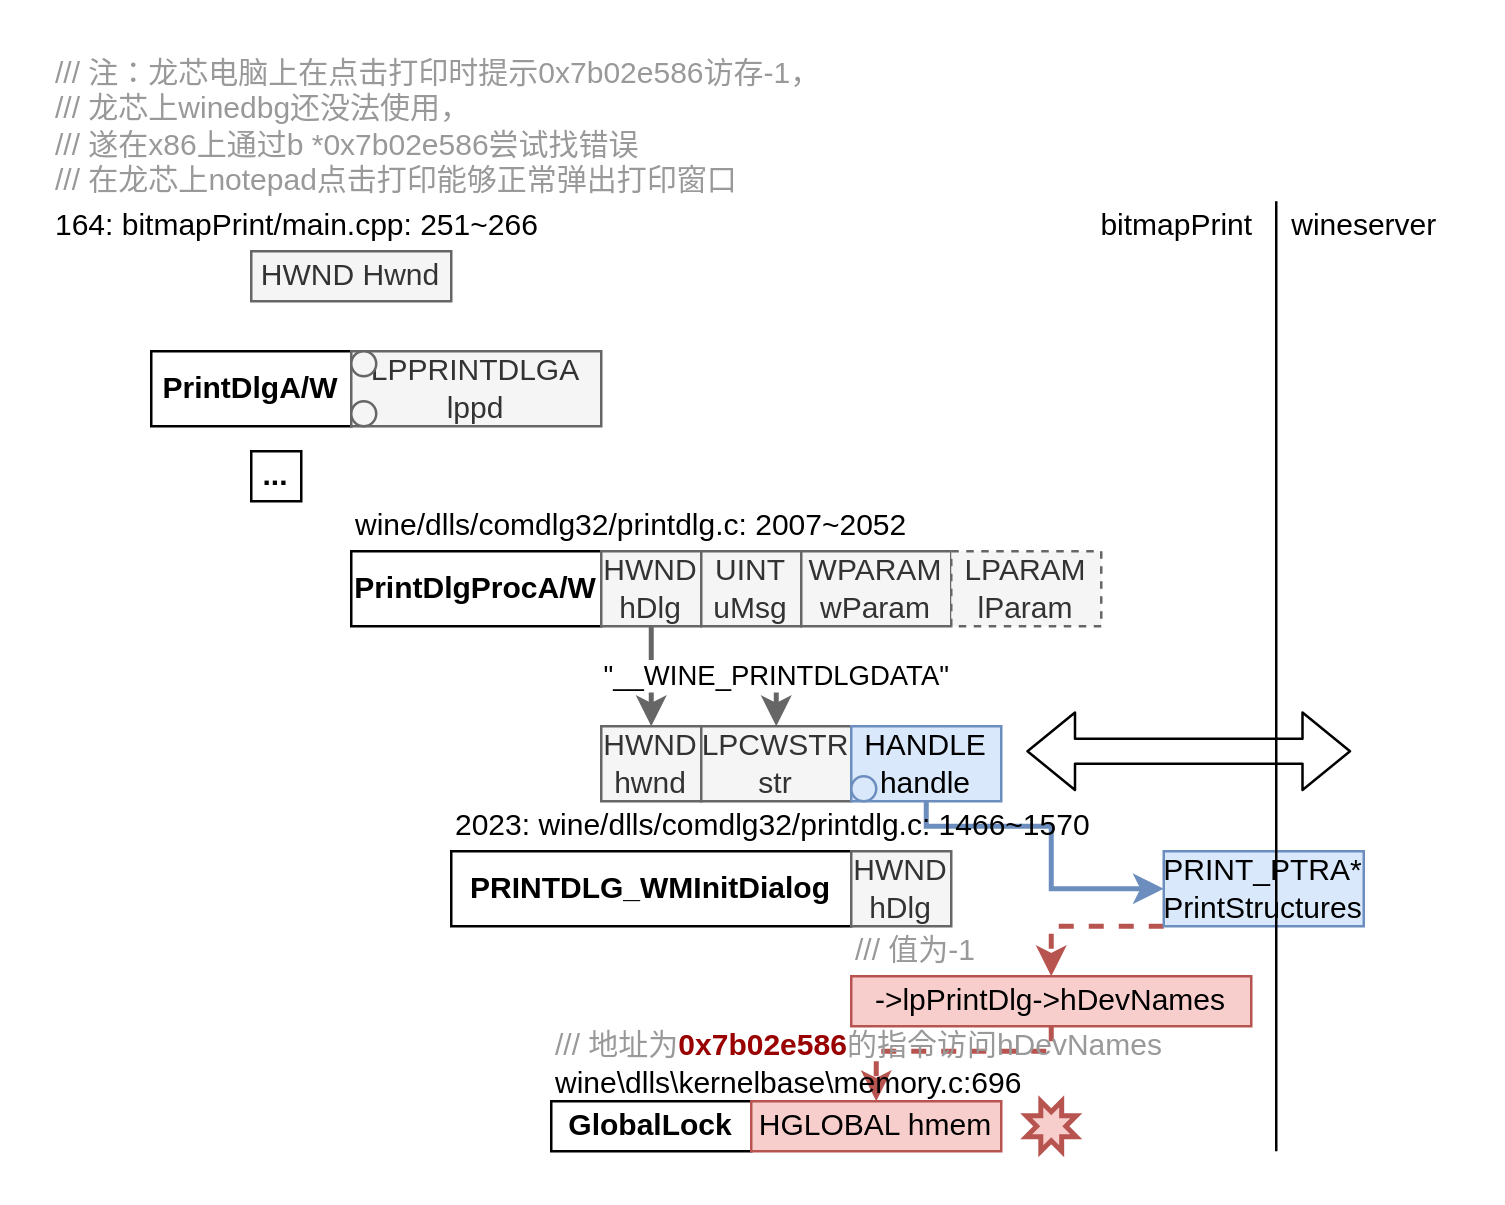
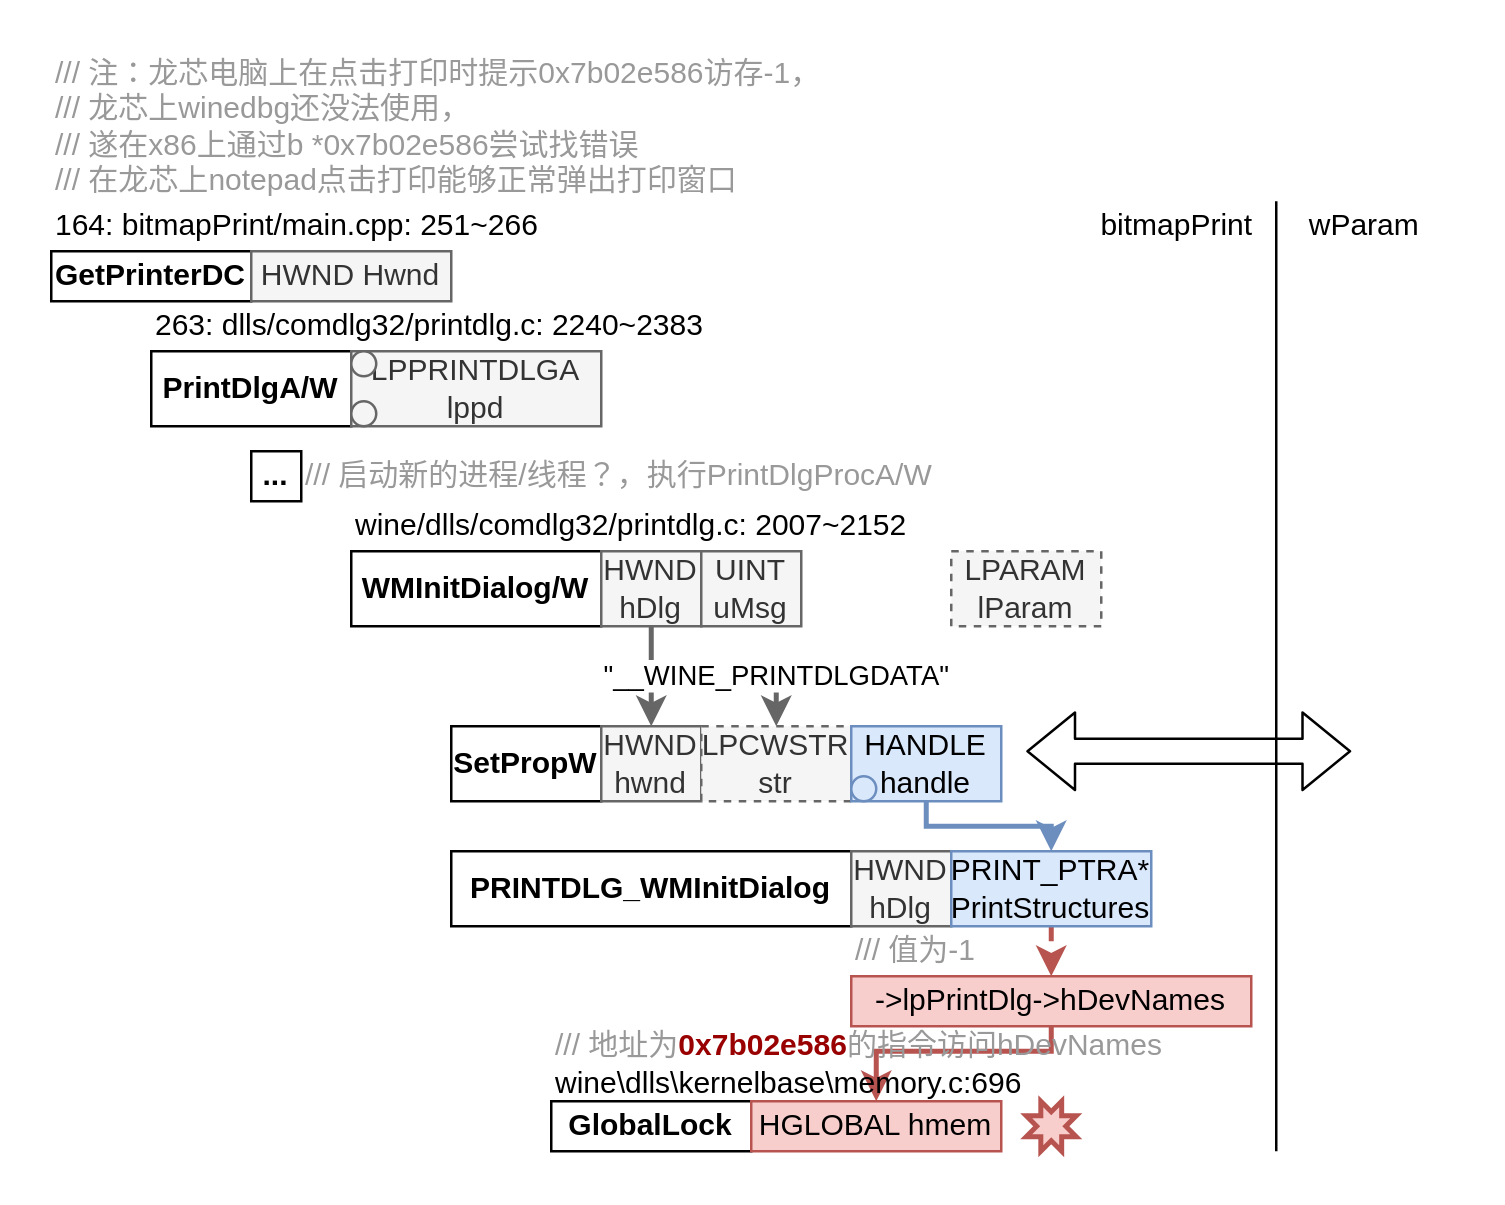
(1365, 226) -> (1365, 226)
none -> (151, 276)
none -> (439, 326)
none -> (639, 476)
(657, 526) -> (657, 526)
(476, 589) -> (476, 589)
(876, 589) -> none
none -> (526, 764)
(776, 764) -> (776, 764)
(789, 826) -> none
(1264, 889) -> (1051, 889)
(1051, 1048) -> (1051, 1048)
